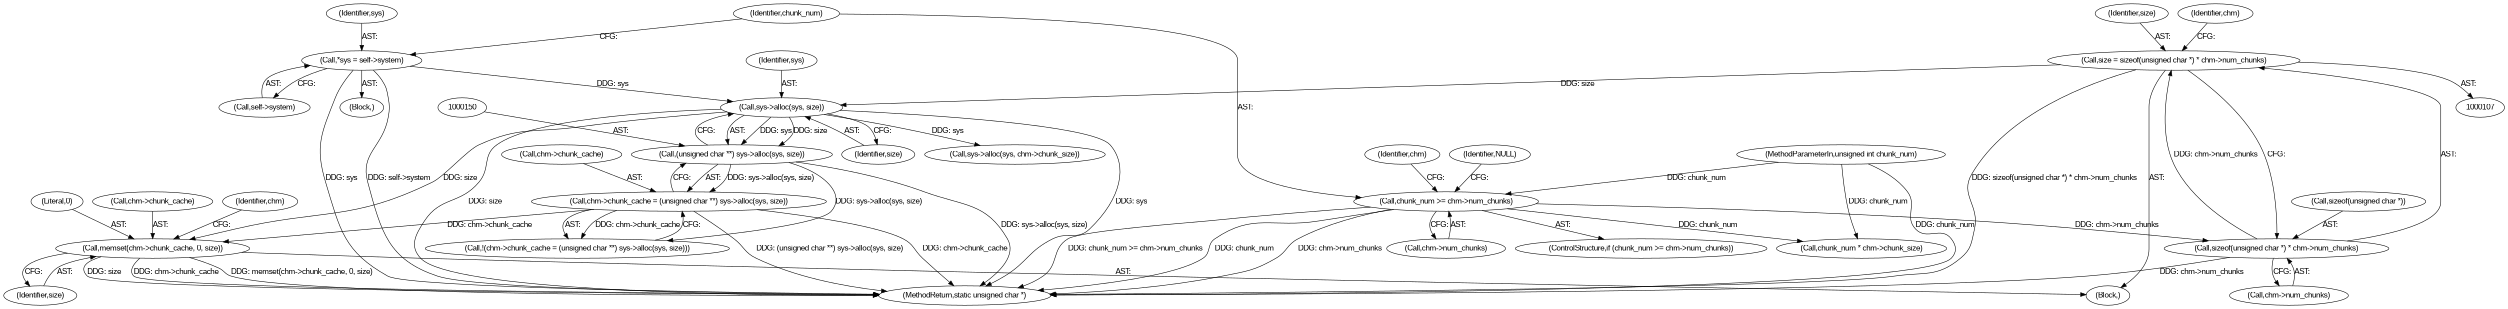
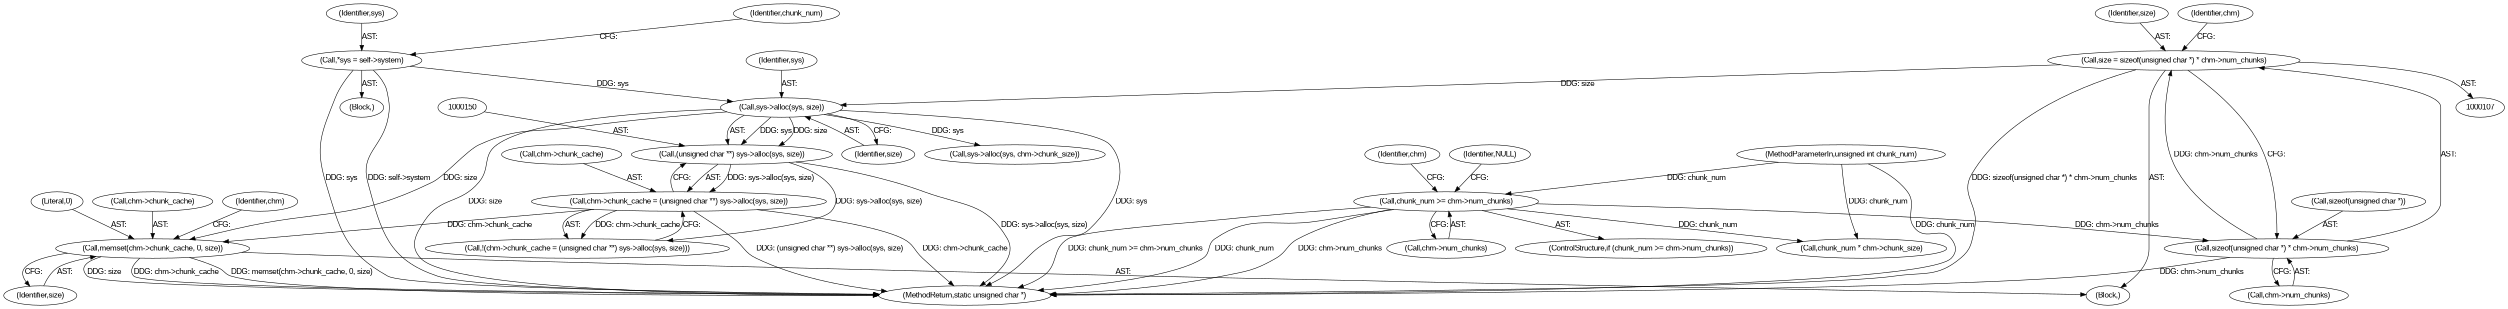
(1156, 30) -> none
(265, 108) -> none
(701, 124) -> none
